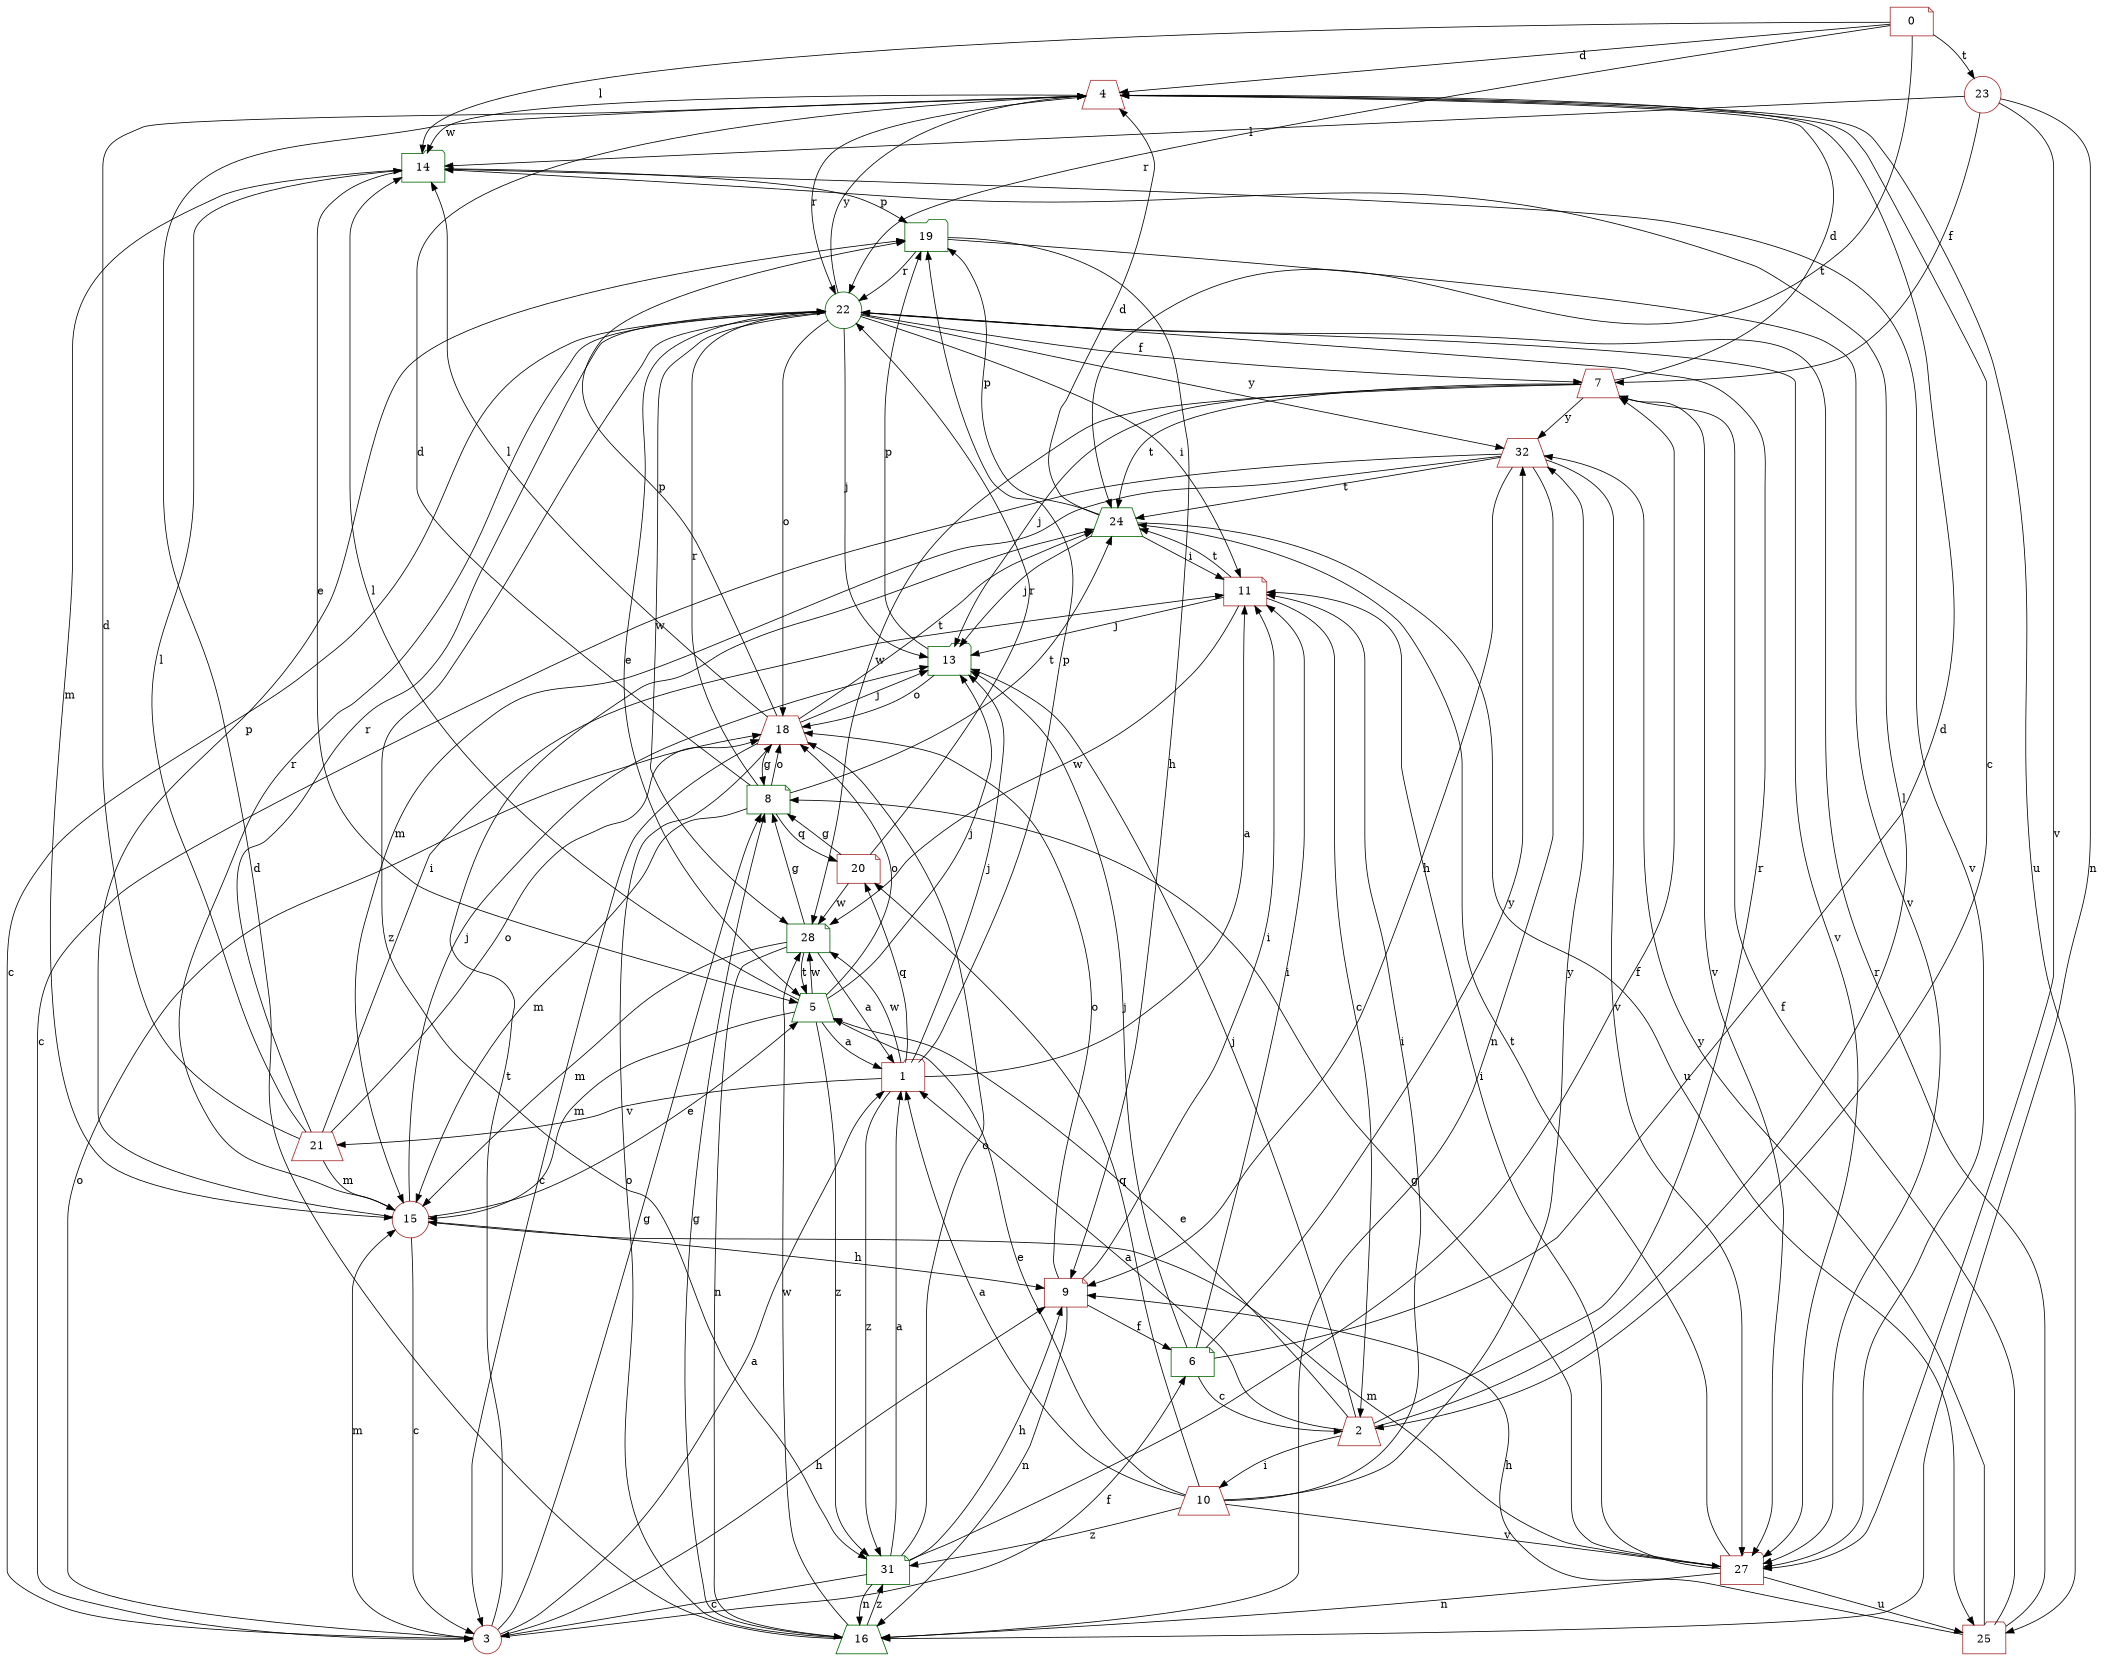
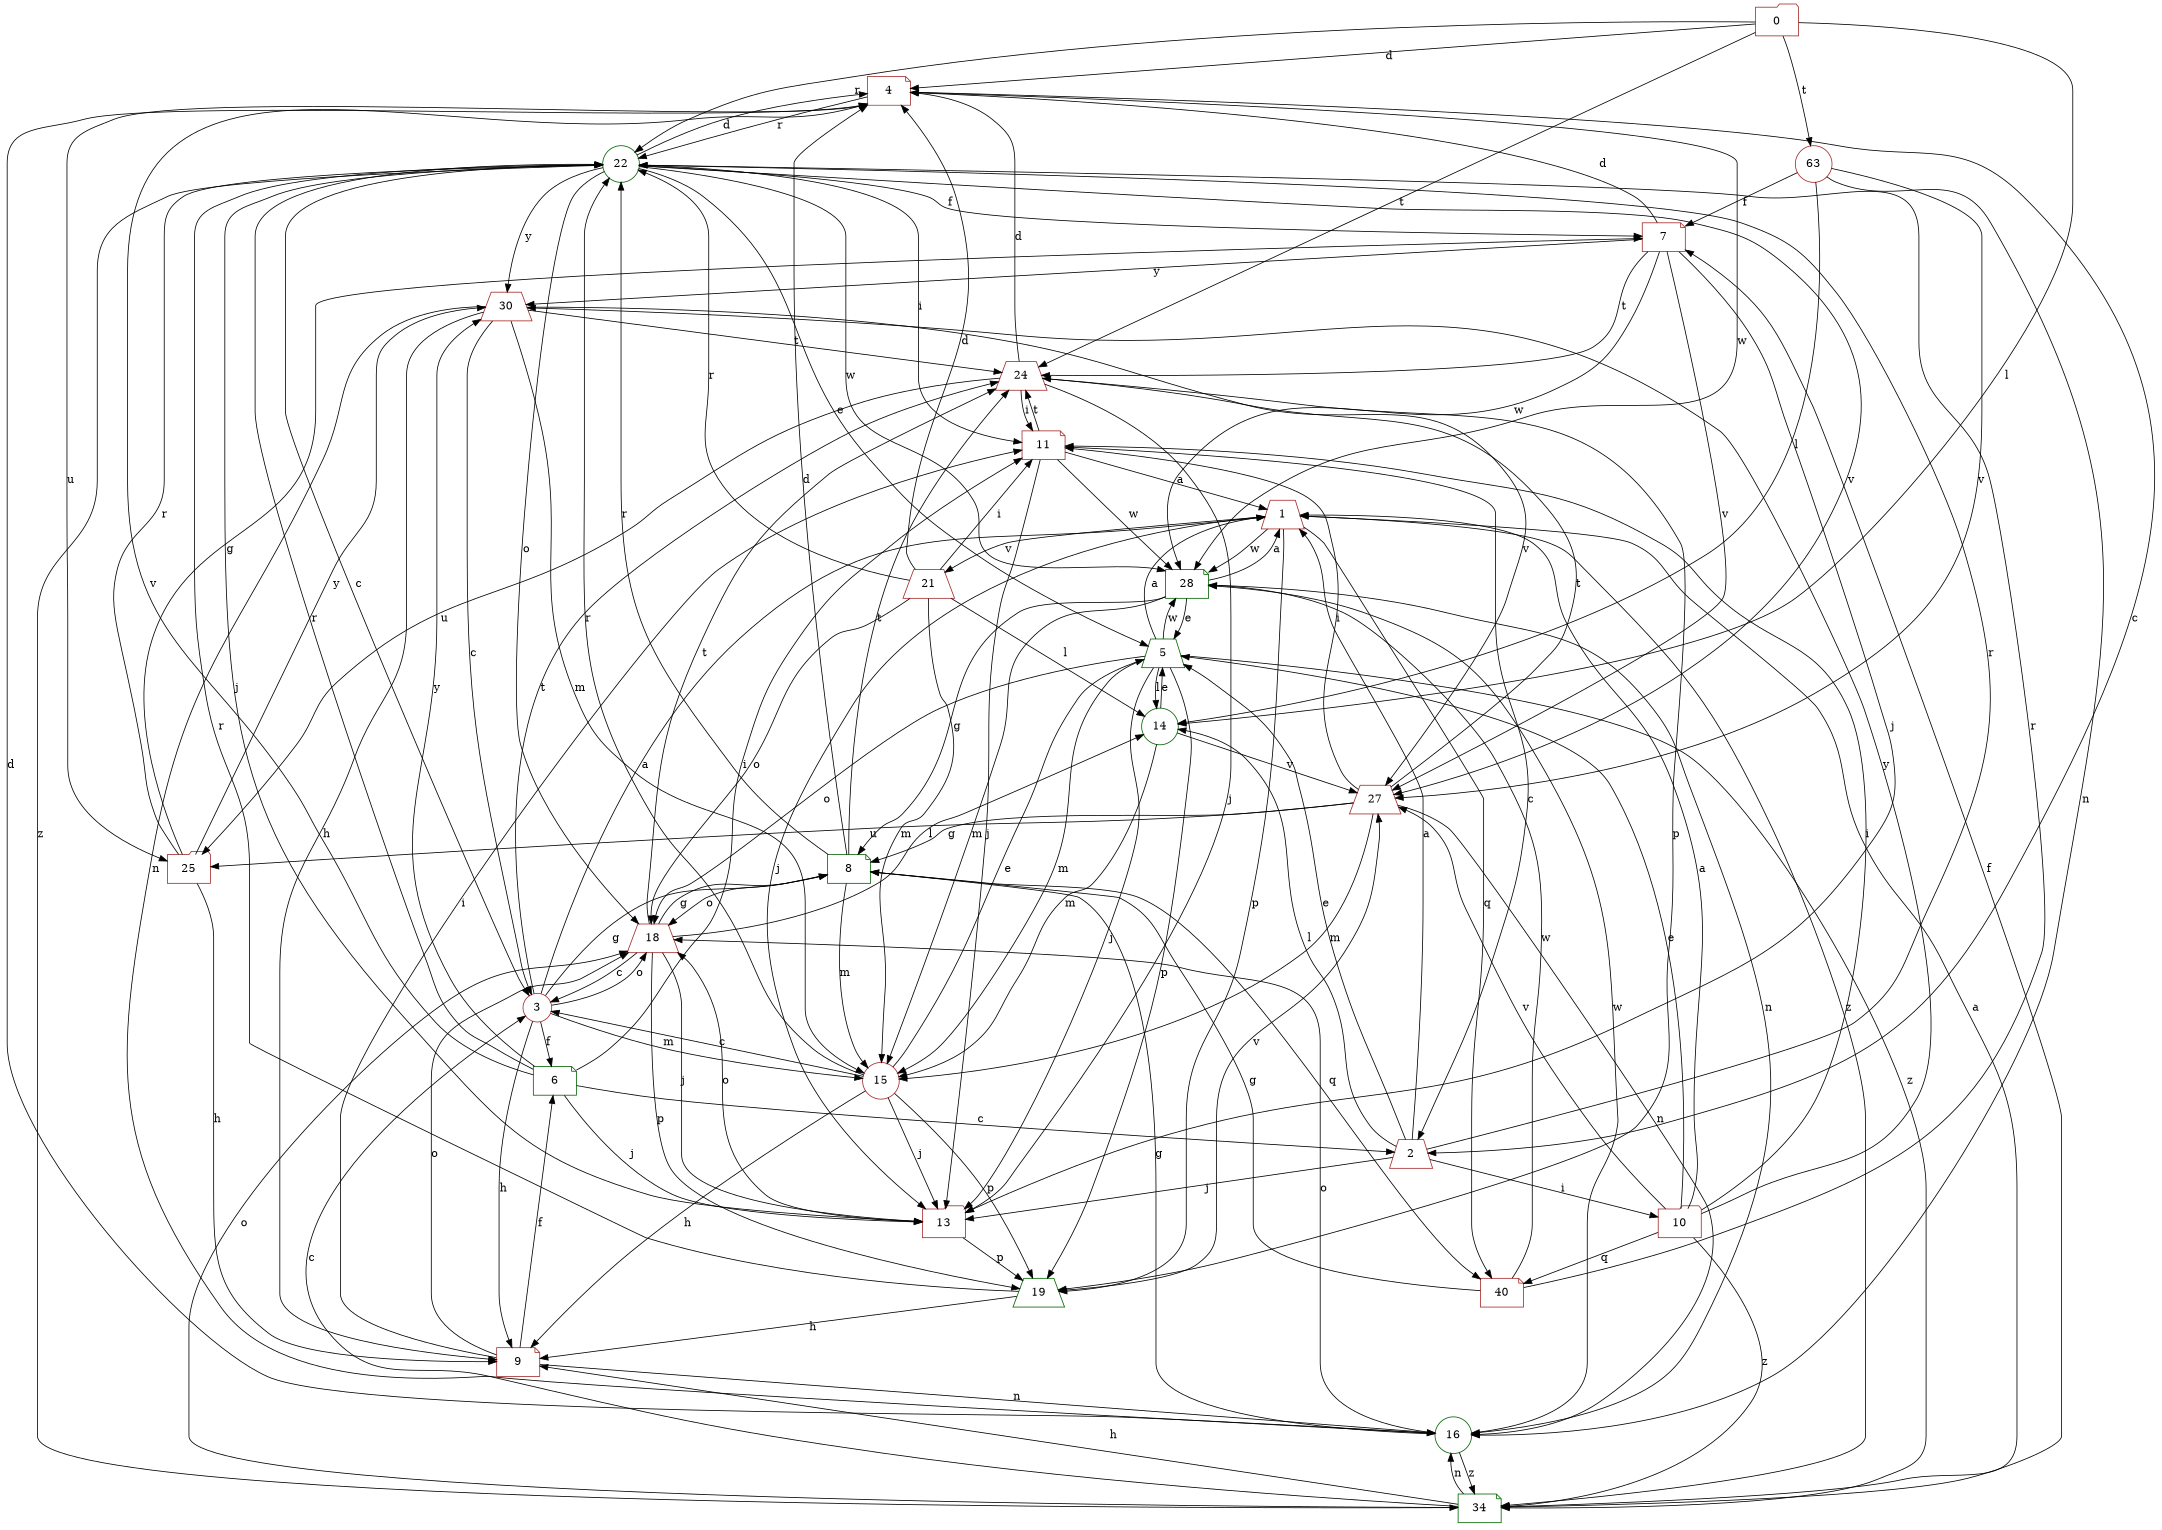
(1912, 22) -> (1777, 22)
(1103, 95) -> (889, 91)
(1983, 95) -> (1814, 164)
(752, 98) -> (1722, 156)
(423, 168) -> (1160, 726)
(779, 184) -> (1159, 977)
(847, 202) -> (727, 126)
(926, 237) -> (1039, 1293)
(1598, 383) -> (1664, 237)
(1523, 453) -> (506, 307)
none -> (269, 477)
(1117, 522) -> (1021, 376)
(949, 661) -> (944, 1223)
(1944, 730) -> (153, 584)
(859, 869) -> (1502, 1293)
(1217, 943) -> (1162, 480)
(805, 973) -> (1188, 619)
(1783, 1008) -> (230, 549)
(903, 1077) -> (1283, 515)
(1204, 1501) -> (1680, 1223)
(888, 1570) -> (1480, 1508)
(1742, 1570) -> (1375, 800)
(862, 1639) -> (1453, 1435)
